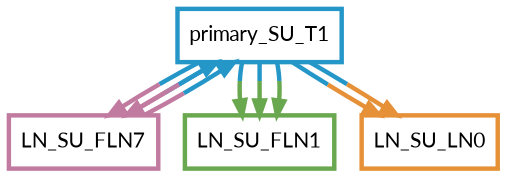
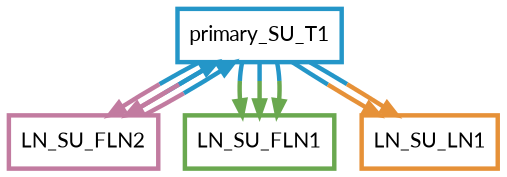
(84, 142) -> (84, 142)
(430, 142) -> (430, 142)
